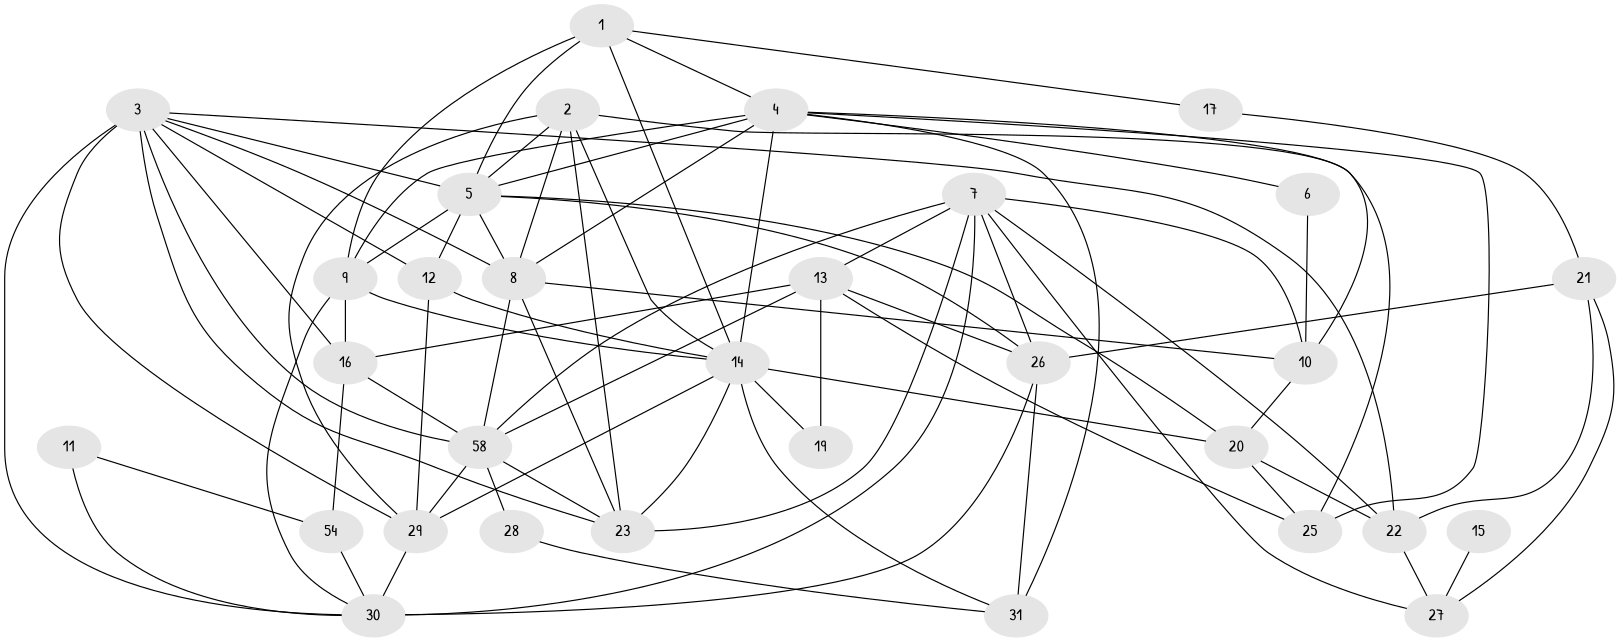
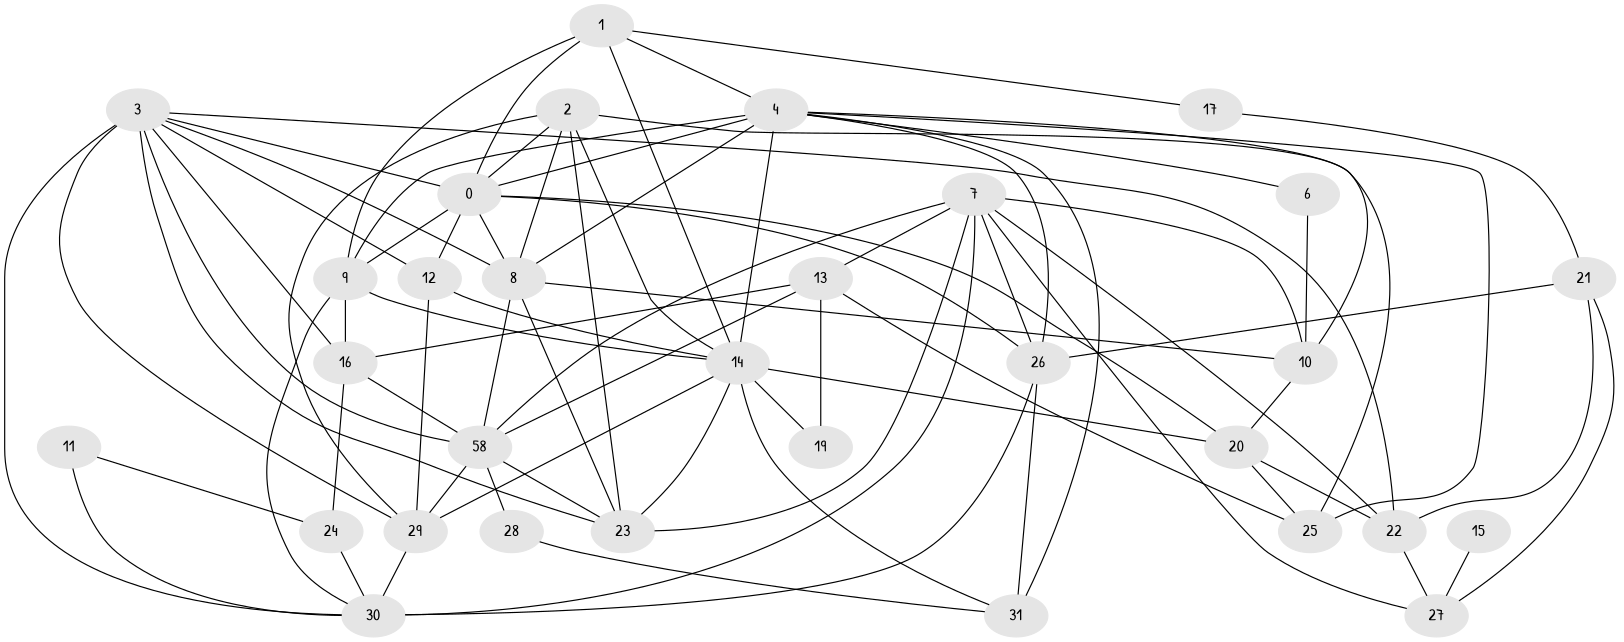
(470, 194) -> (470, 194)
(909, 313) -> (999, 161)
(331, 532) -> (331, 532)
